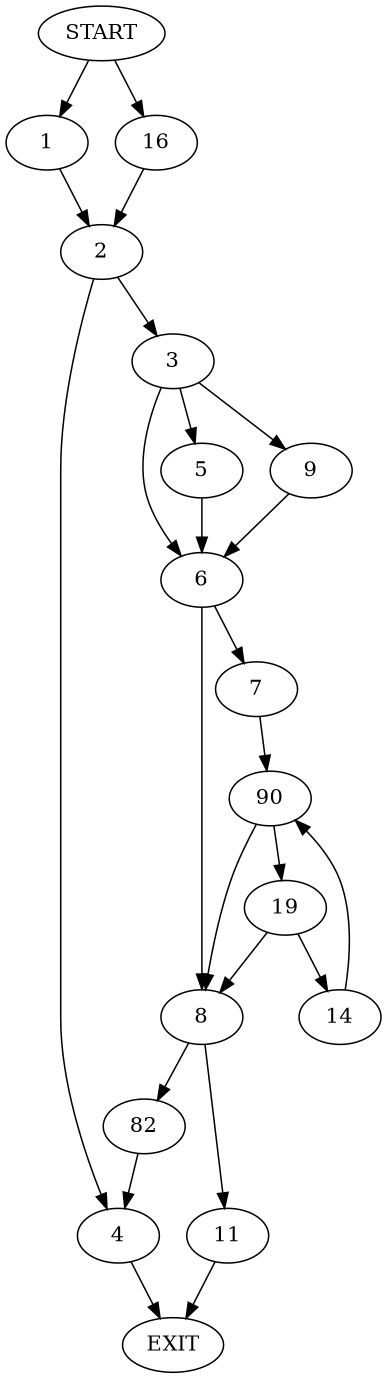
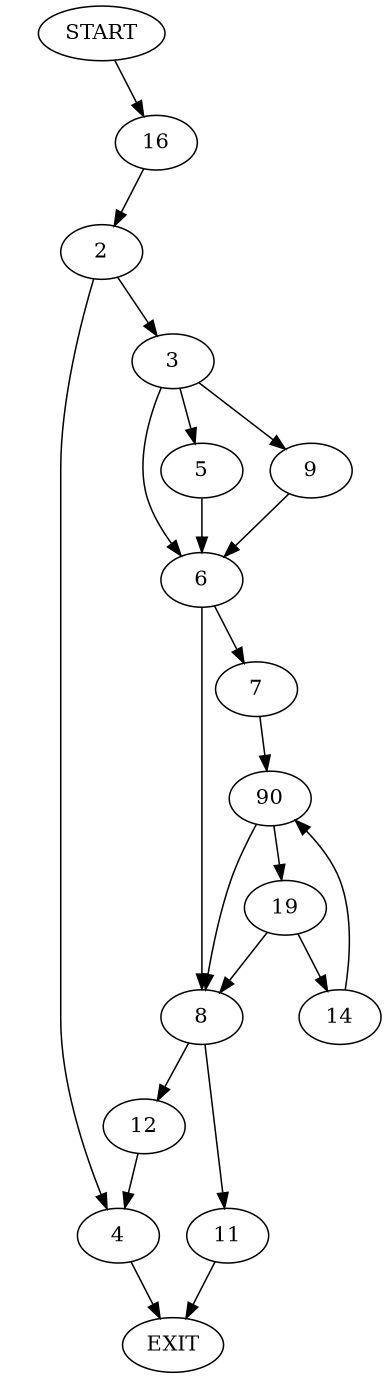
(47, 143) -> none
(144, 1126) -> (144, 1126)
